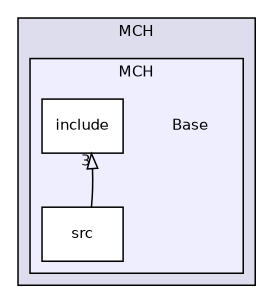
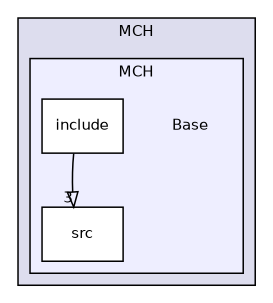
(93, 188) -> (73, 173)
